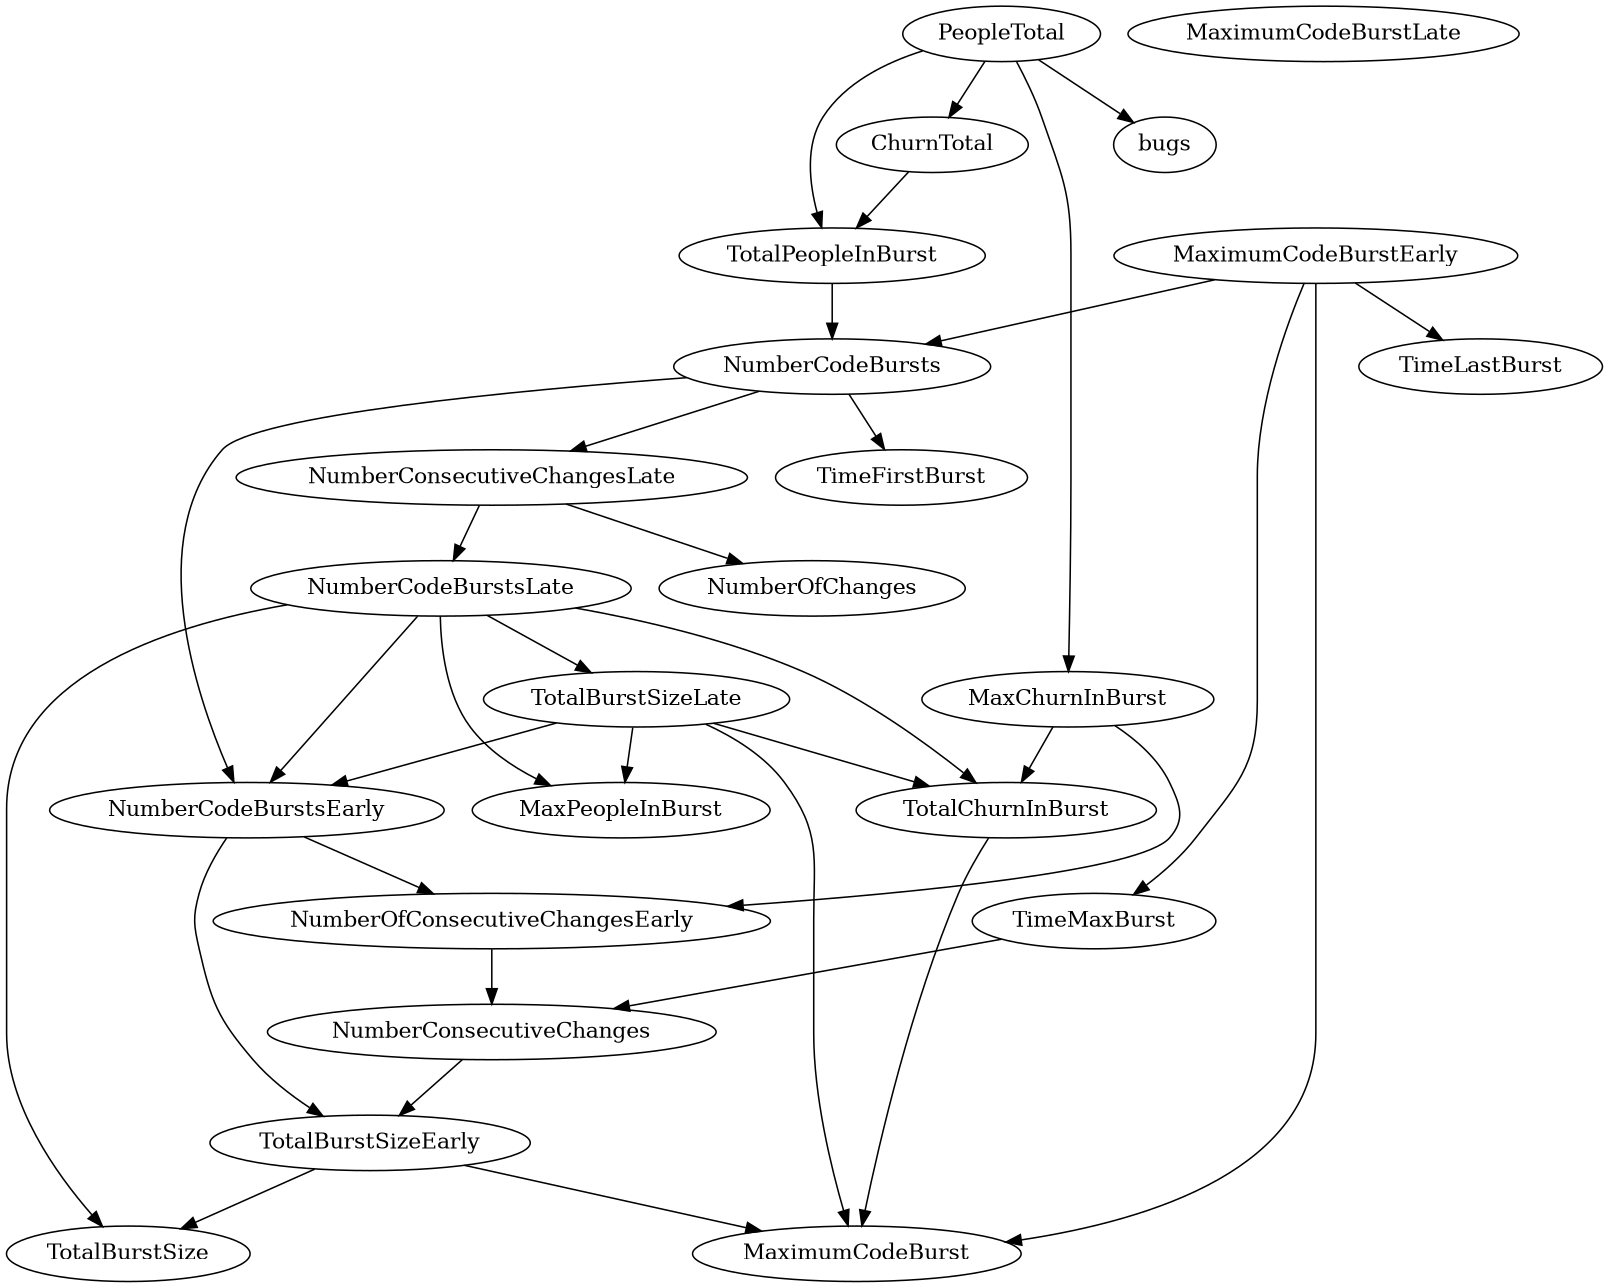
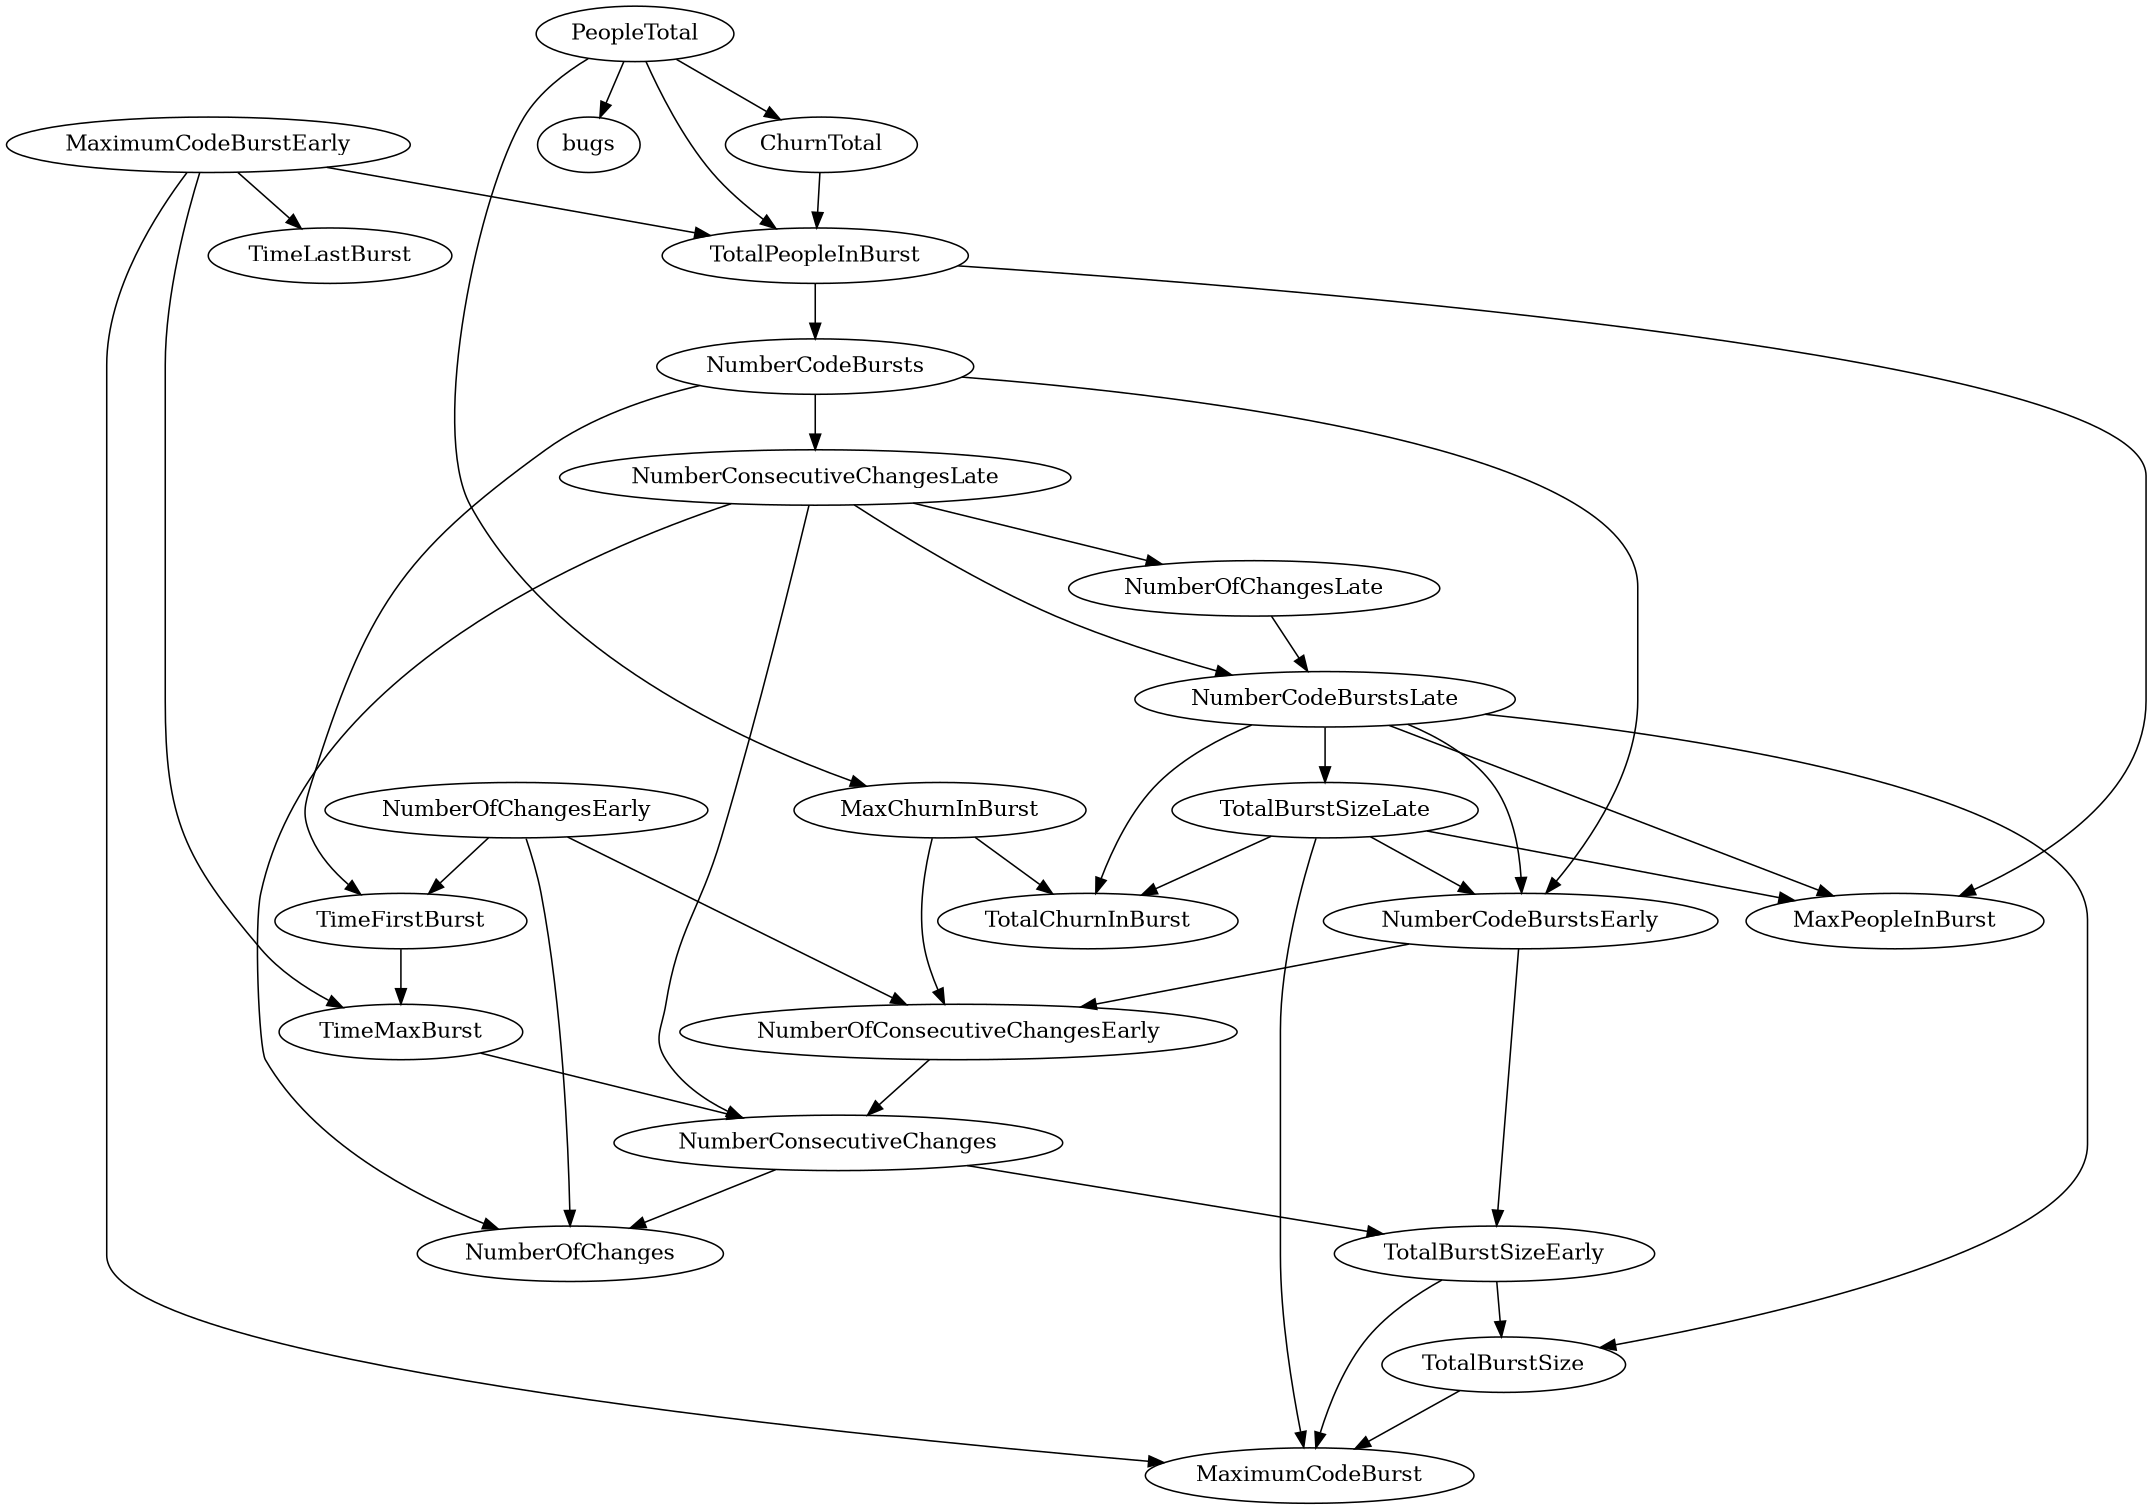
(1324, 34) -> none
(1085, 309) -> (511, 200)
none -> (1812, 355)
none -> (1254, 588)
none -> (516, 810)
none -> (725, 824)
none -> (401, 969)
(914, 1020) -> (1414, 1416)
none -> (710, 1196)
